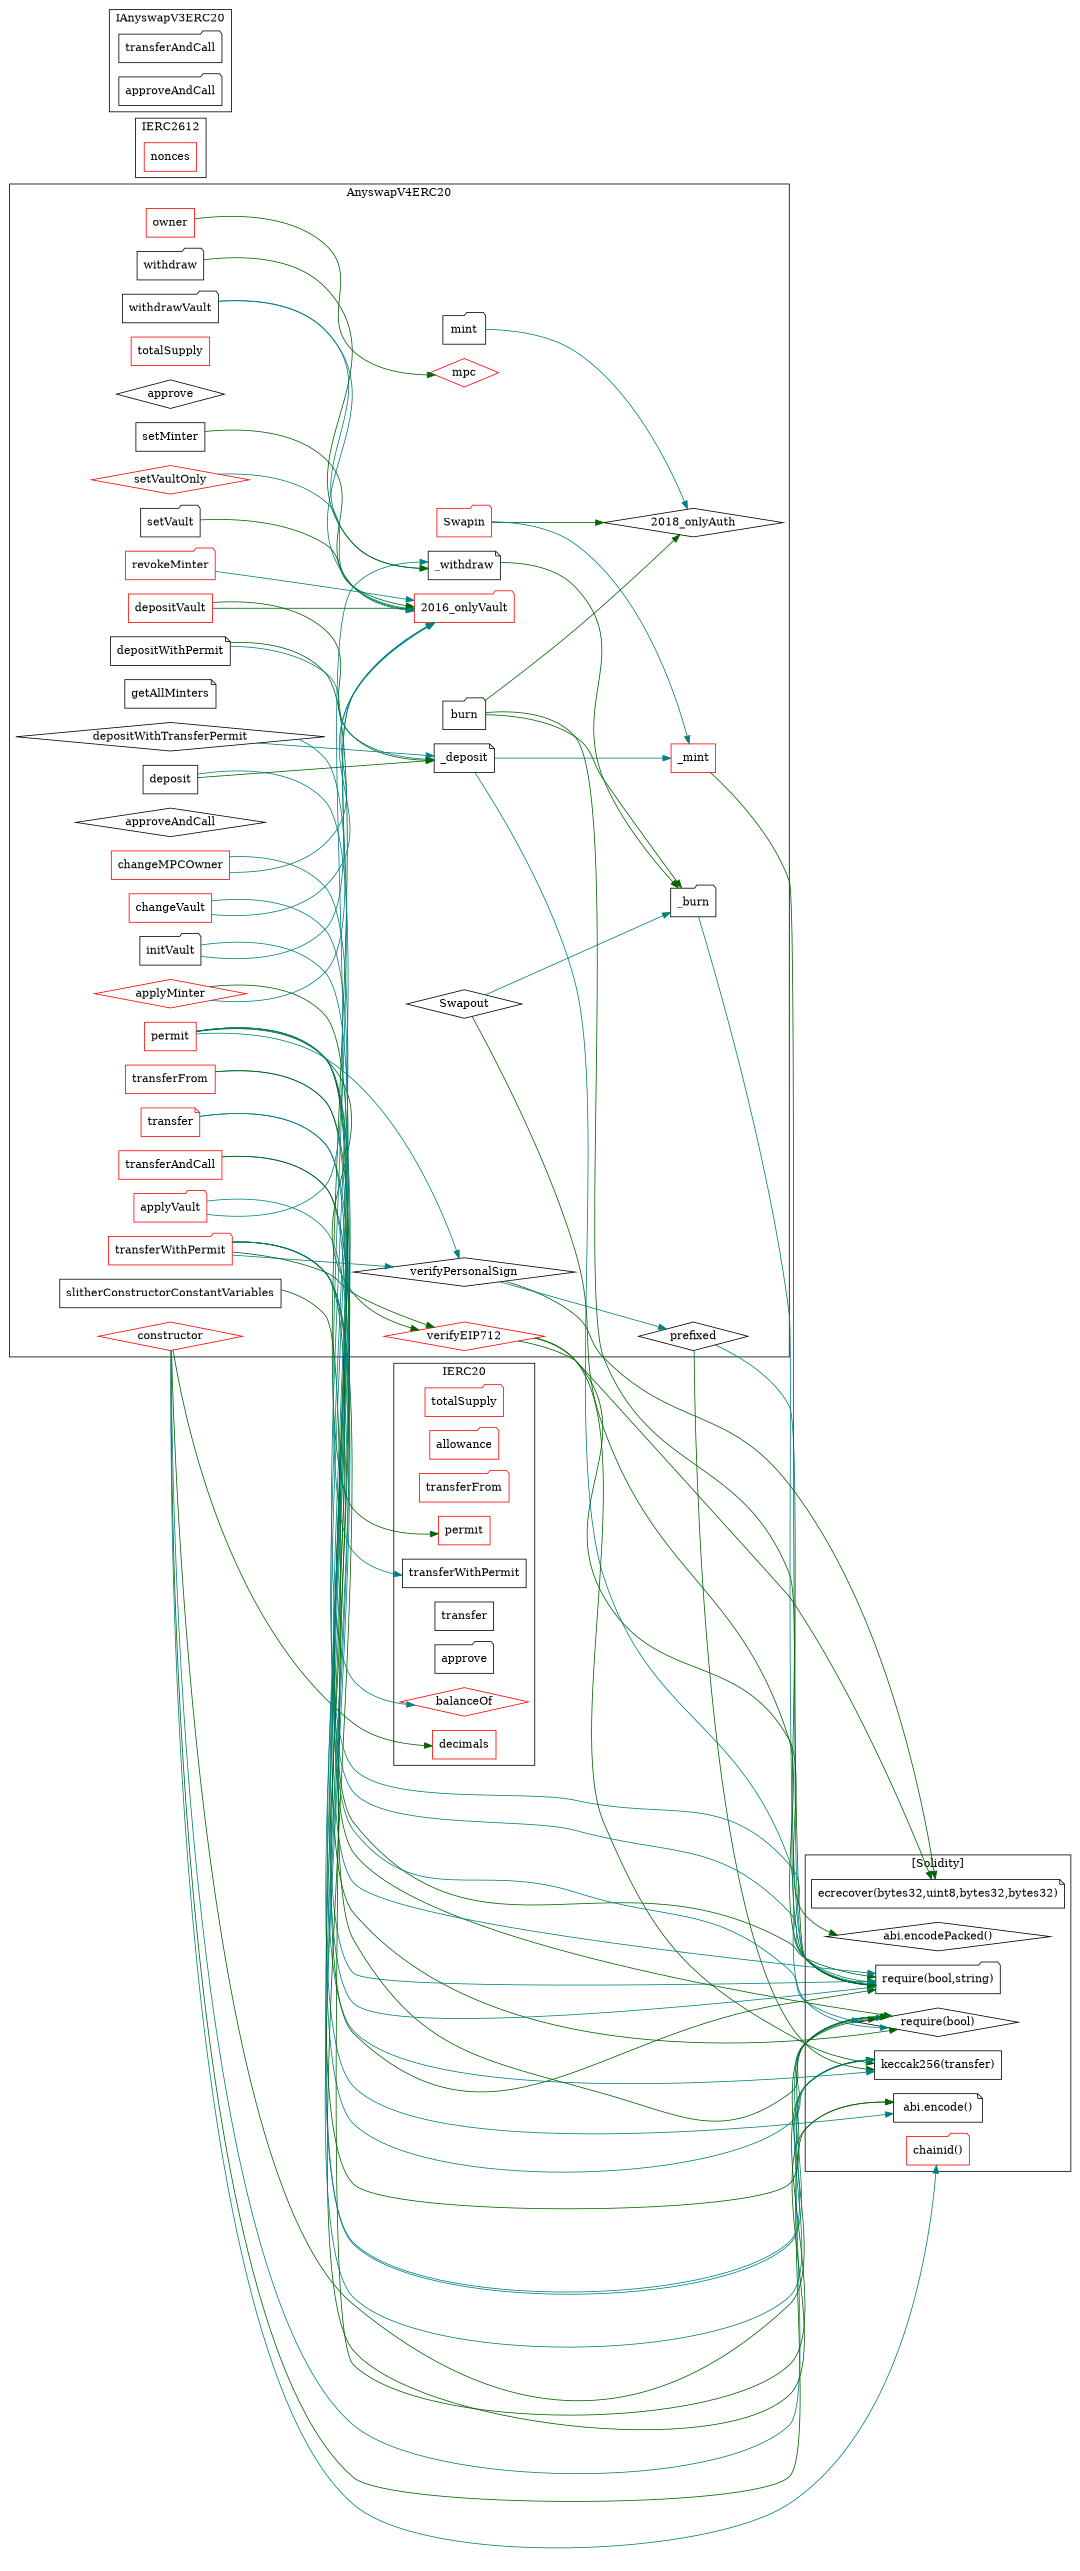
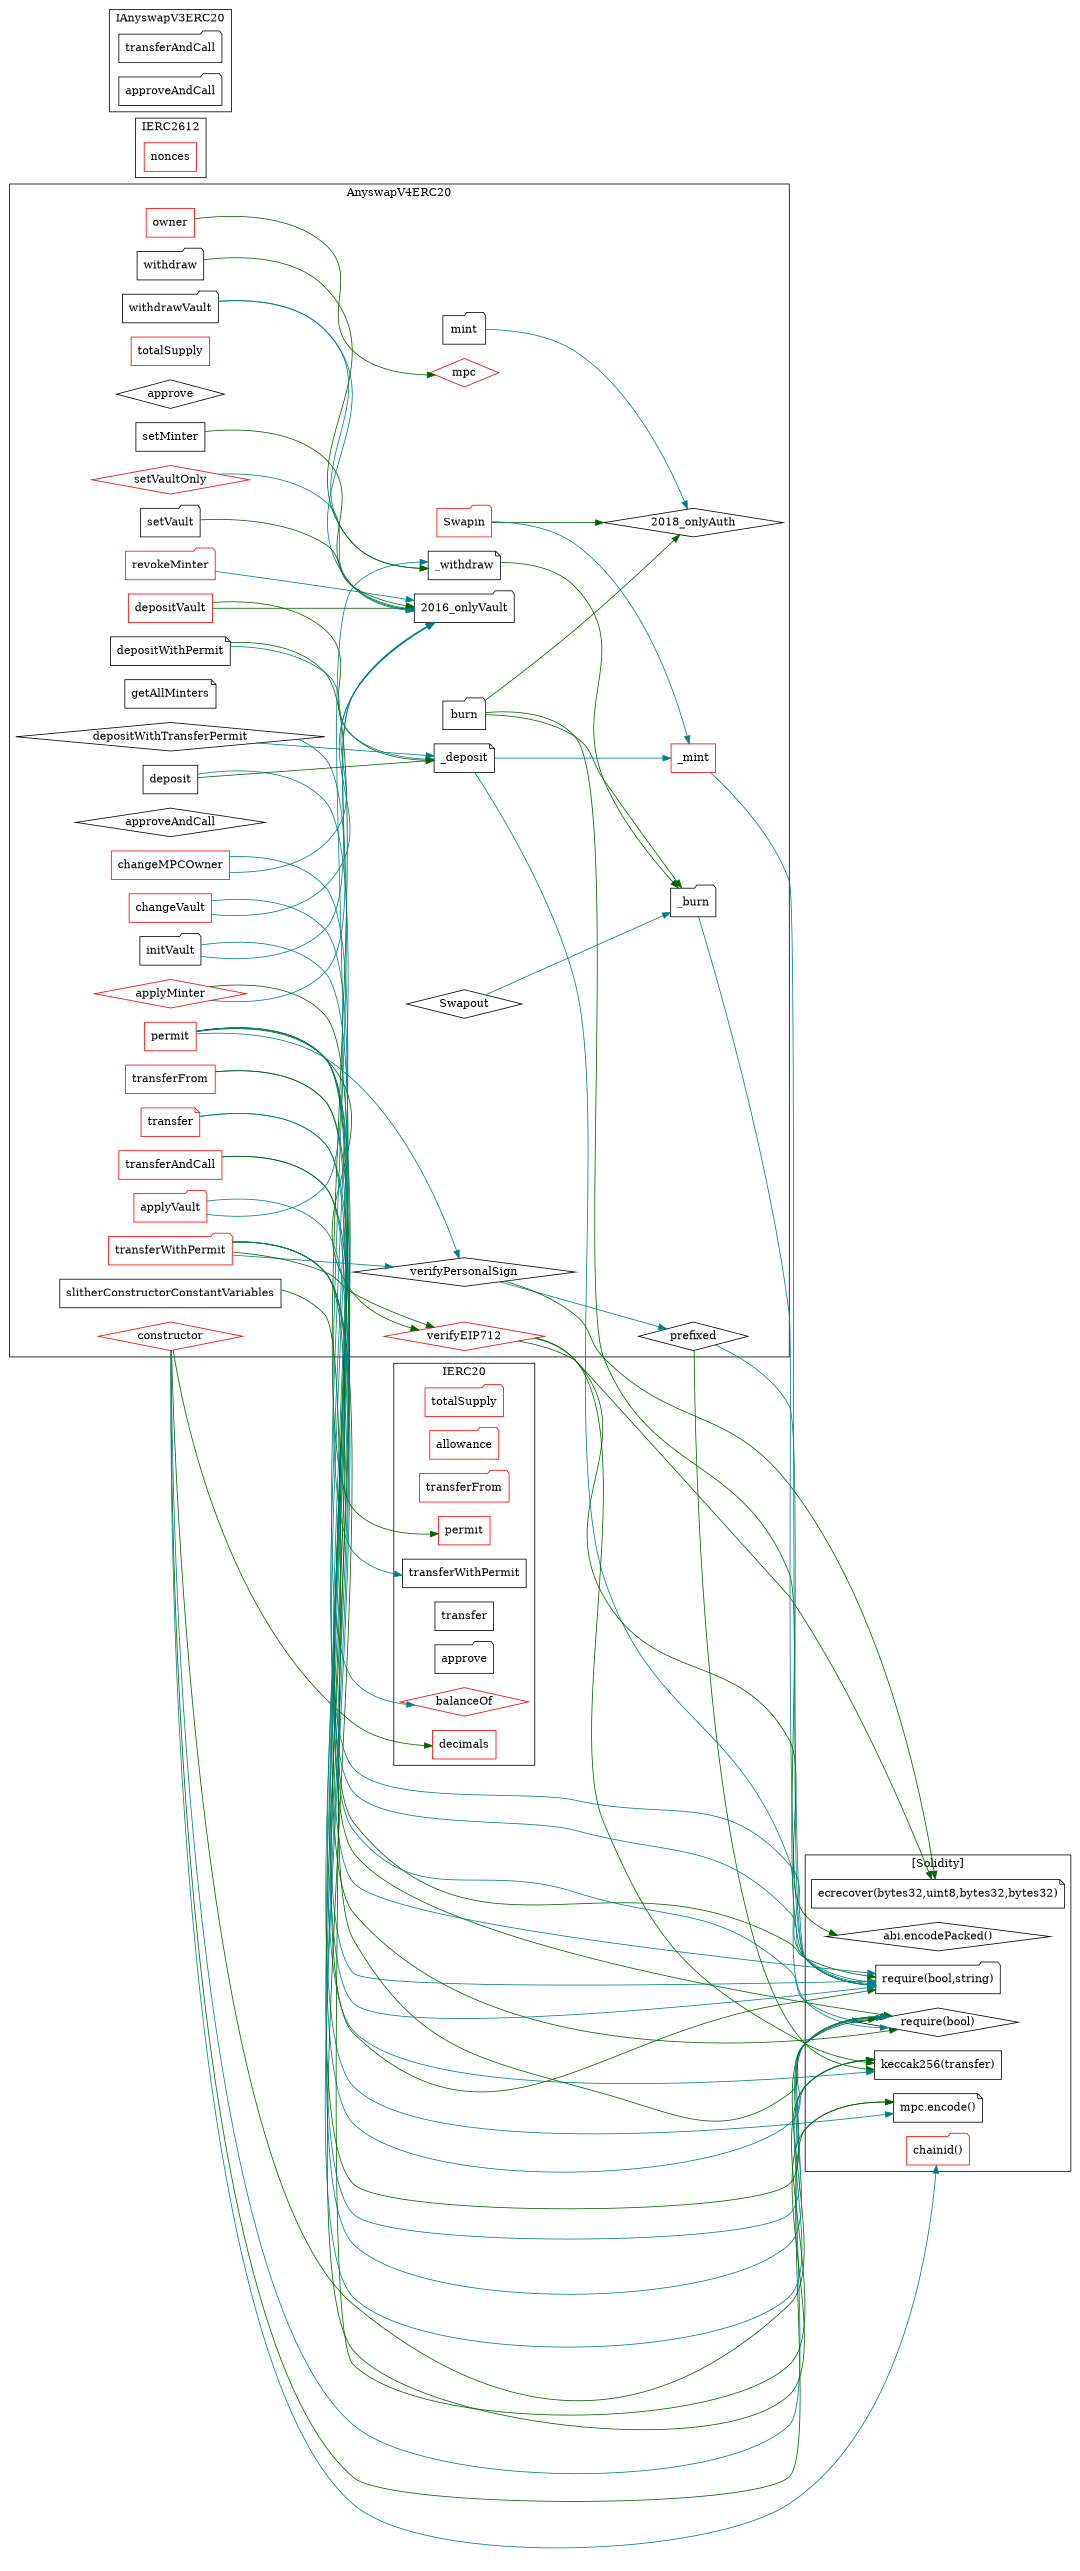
(464, 608) -> (464, 608)
(794, 1387) -> (794, 1387)
(653, 1525) -> none
(327, 2014) -> (344, 2188)
(938, 2108) -> (938, 2108)
